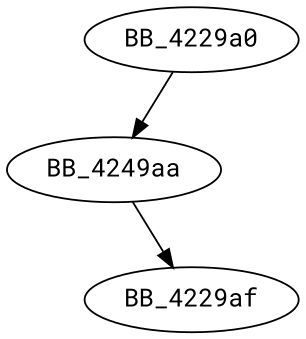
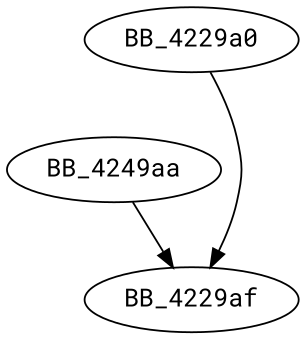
(158, 97) -> (241, 161)
